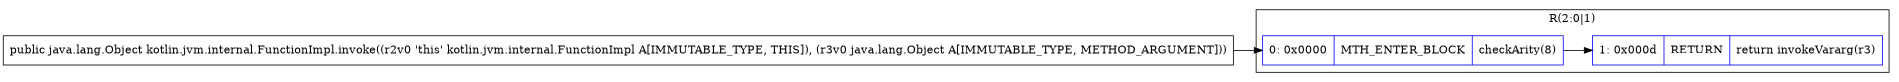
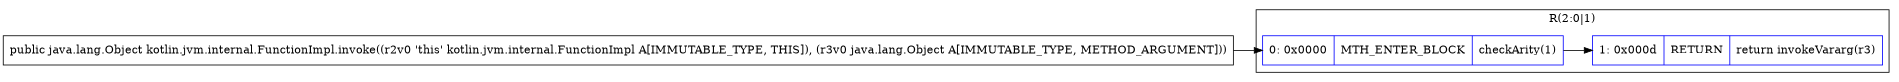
(1518, 50) -> (1518, 50)
